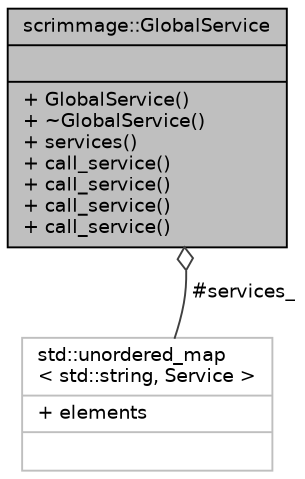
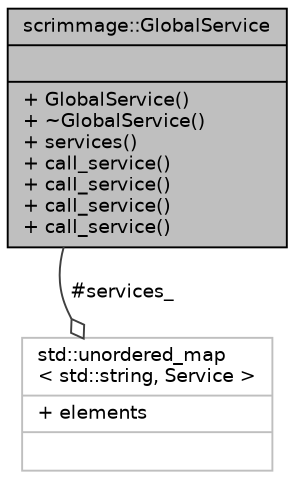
(183, 305) -> (60, 284)
